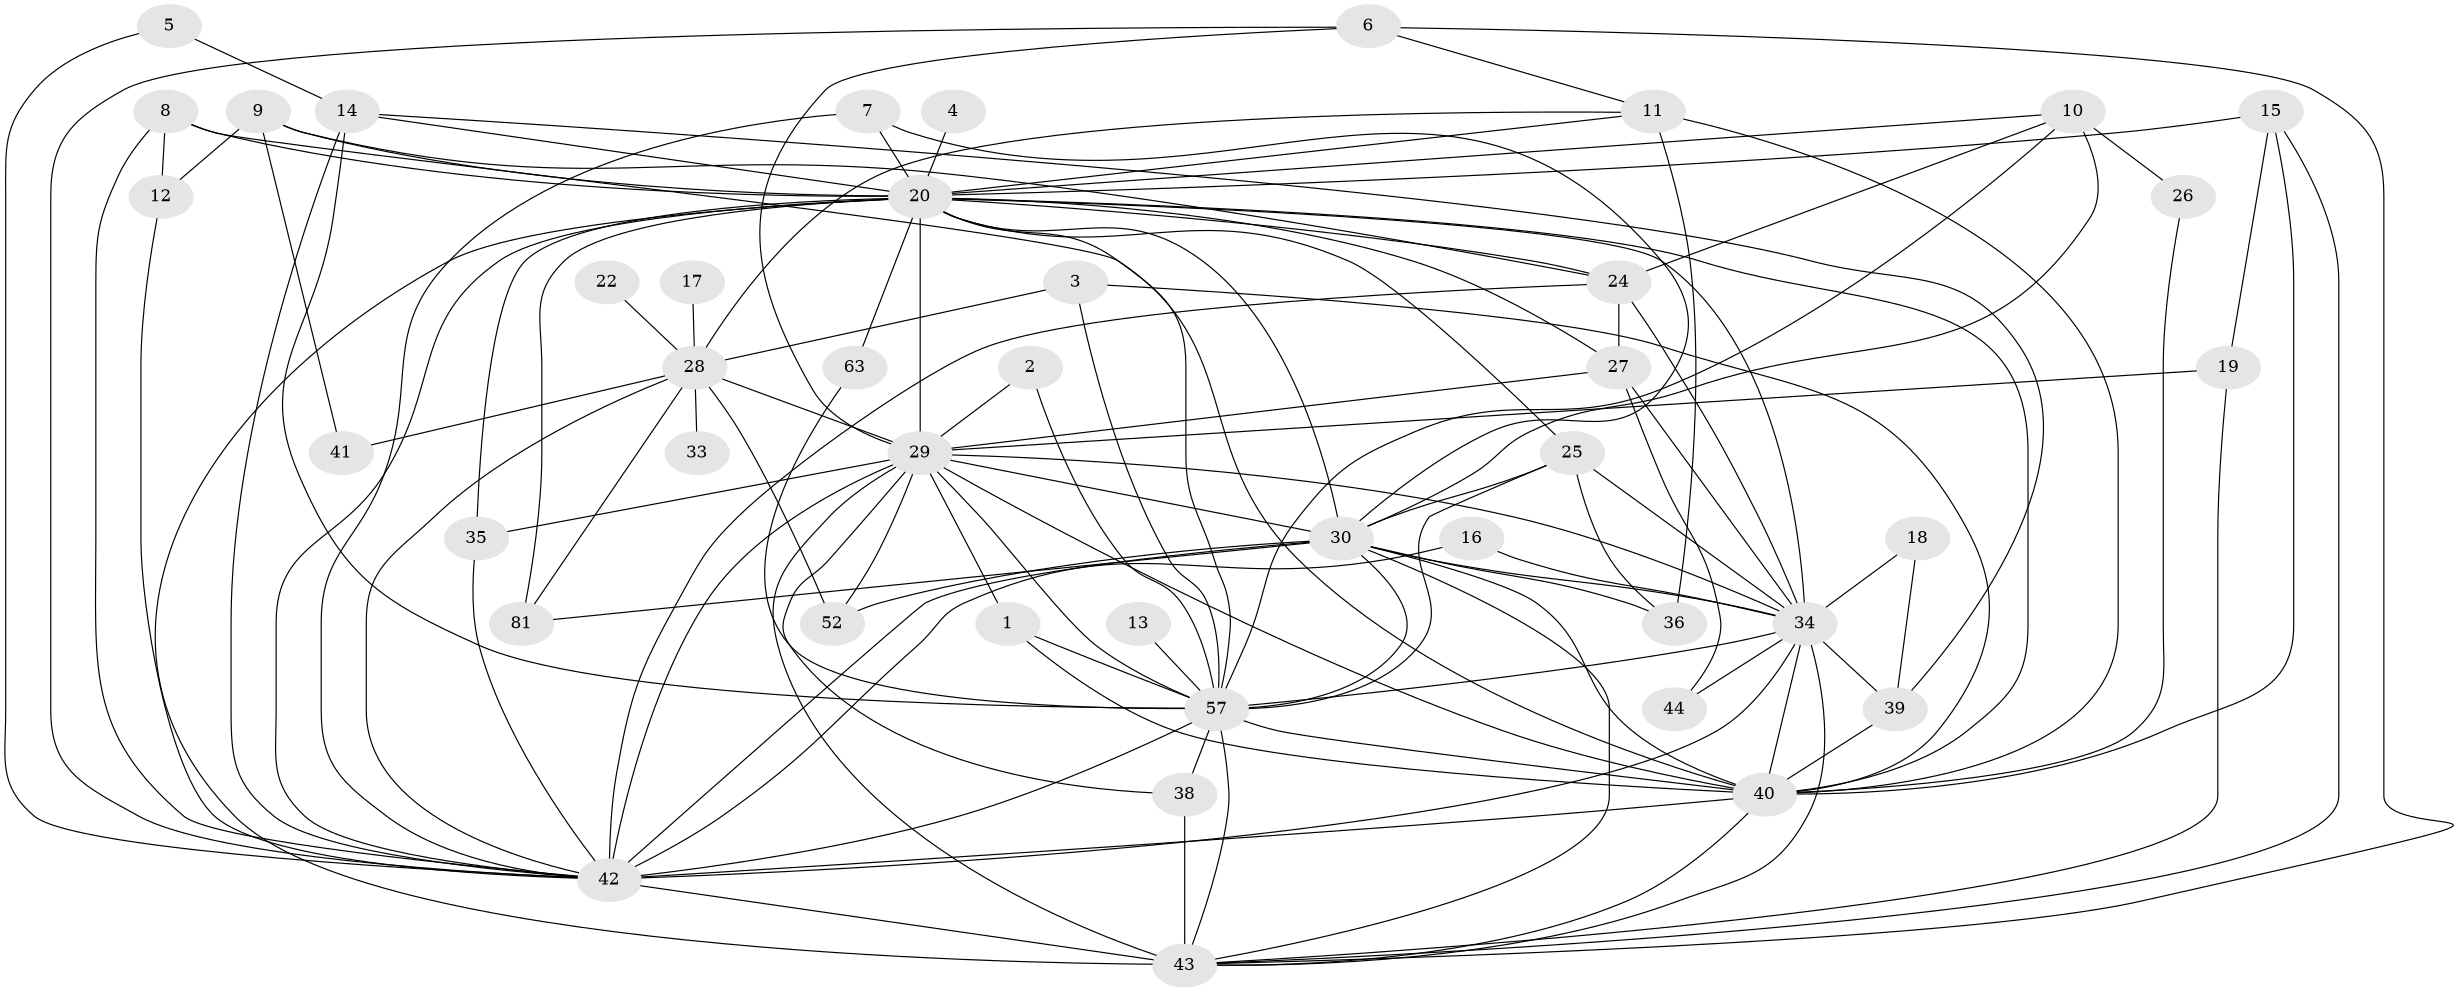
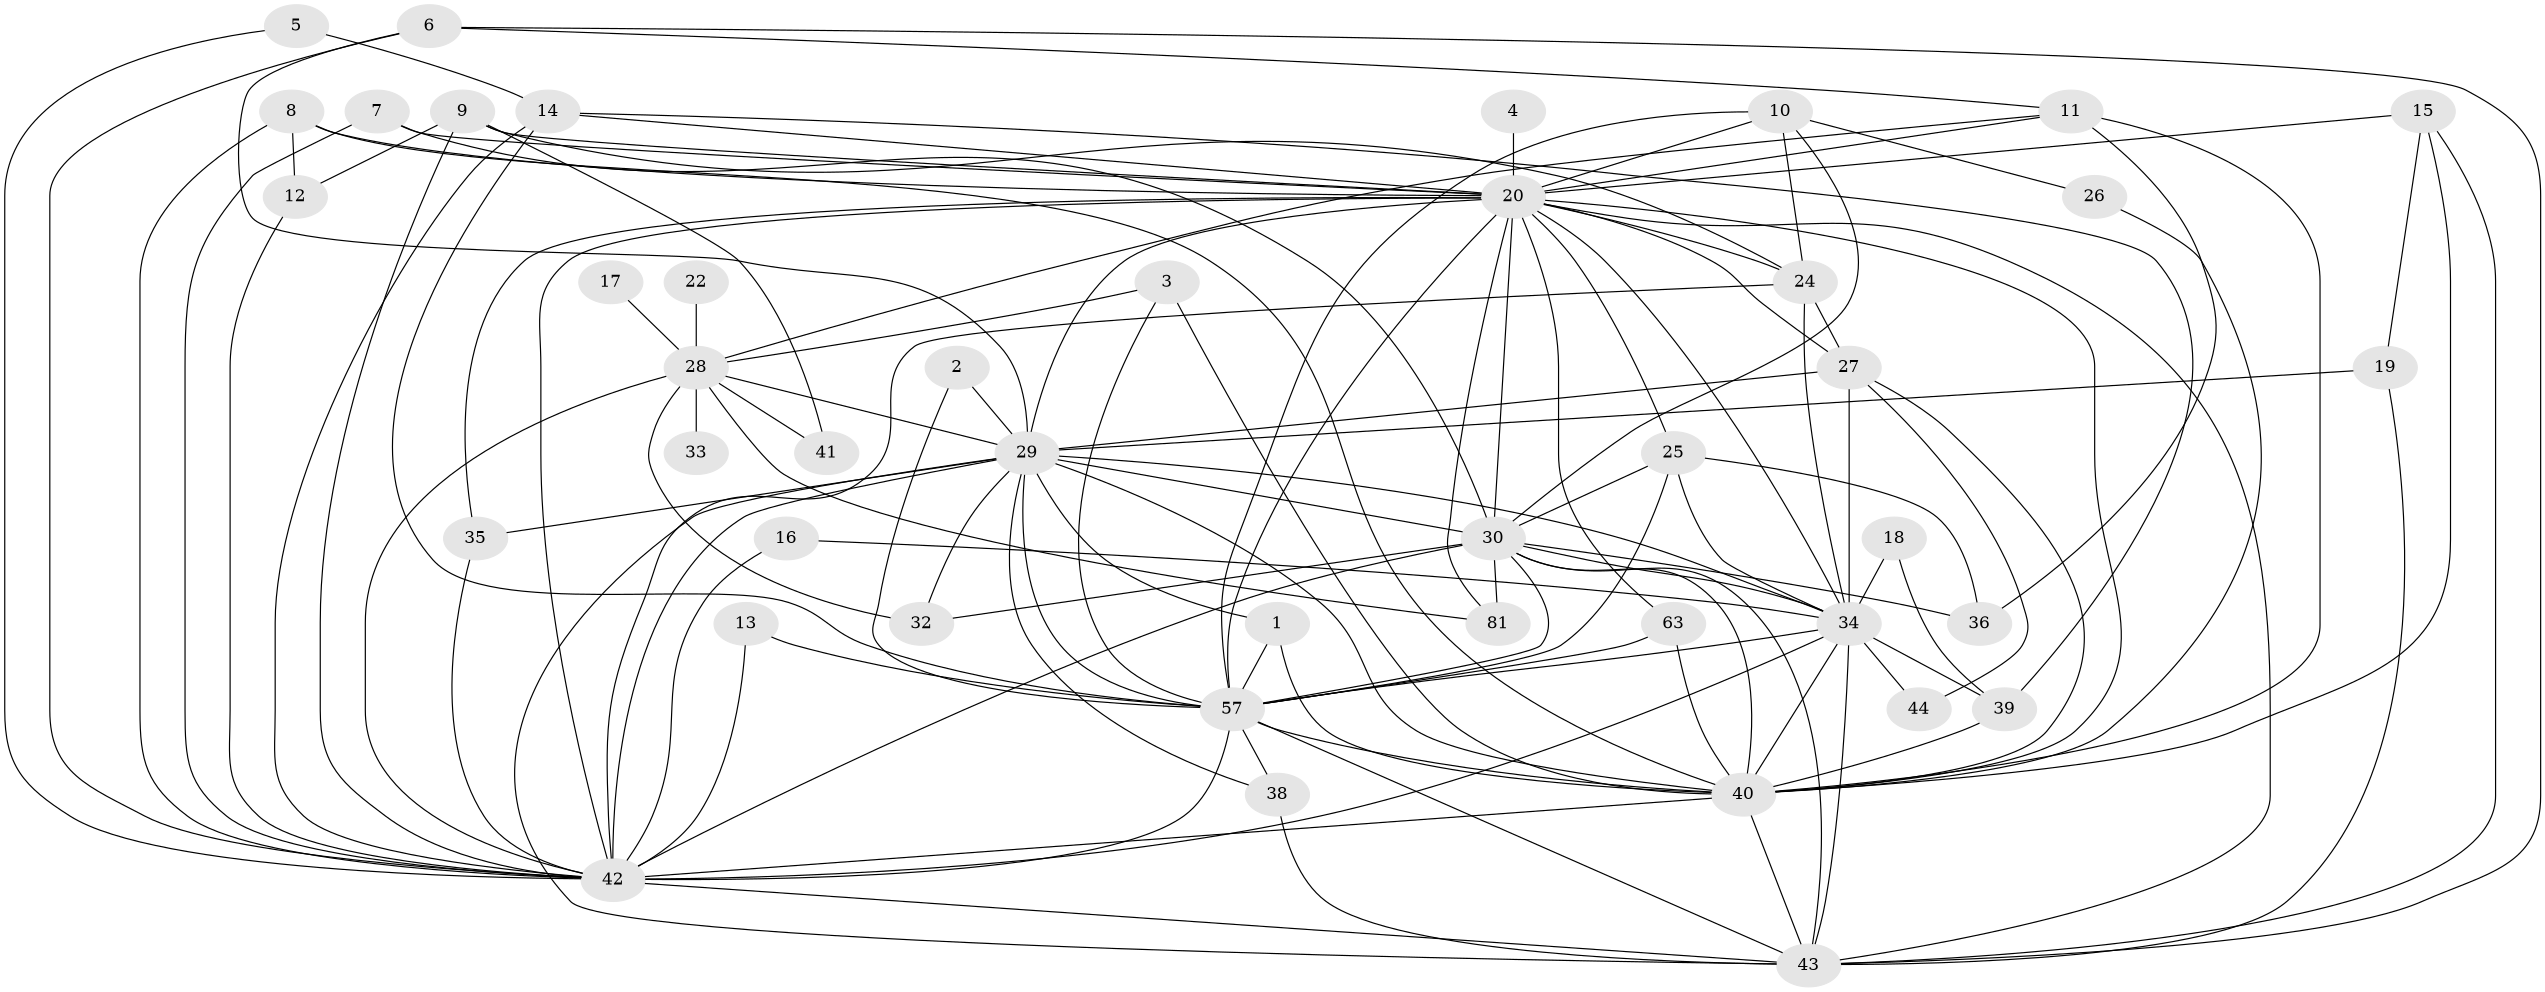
none -> (323, 580)
(832, 624) -> (922, 624)
none -> (2082, 658)
none -> (1695, 713)
none -> (720, 771)
